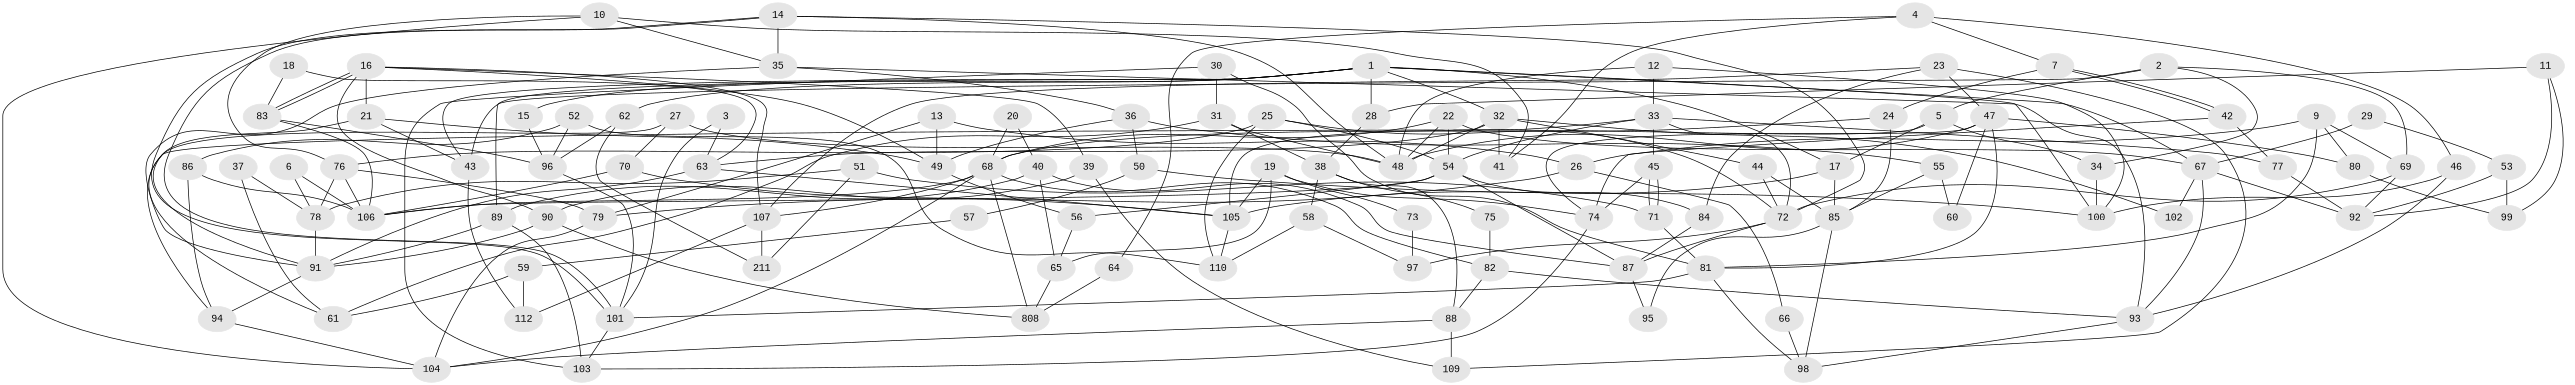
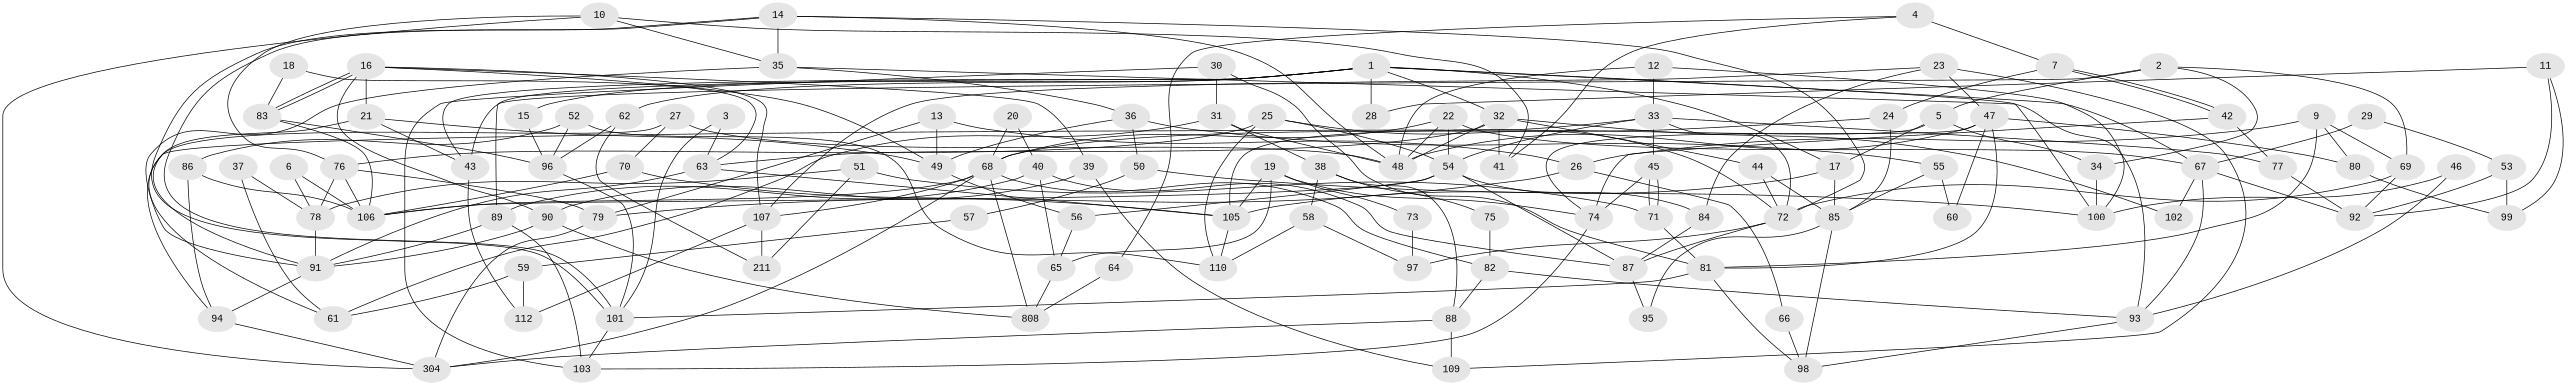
(2208, 50) -> none
(1346, 142) -> none
(432, 370) -> (432, 370)
